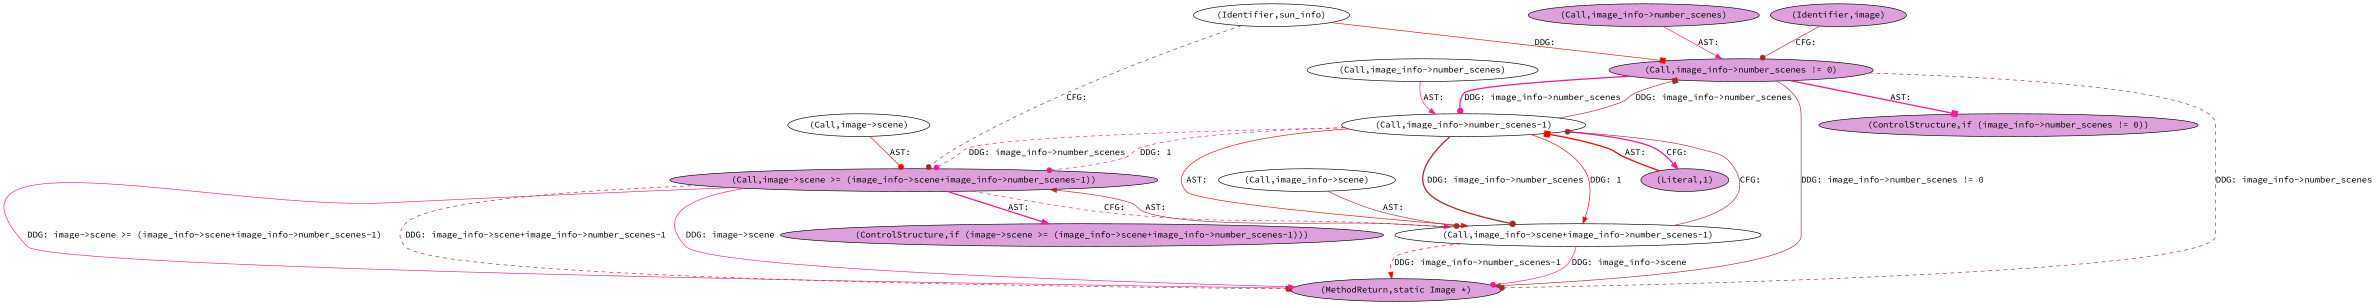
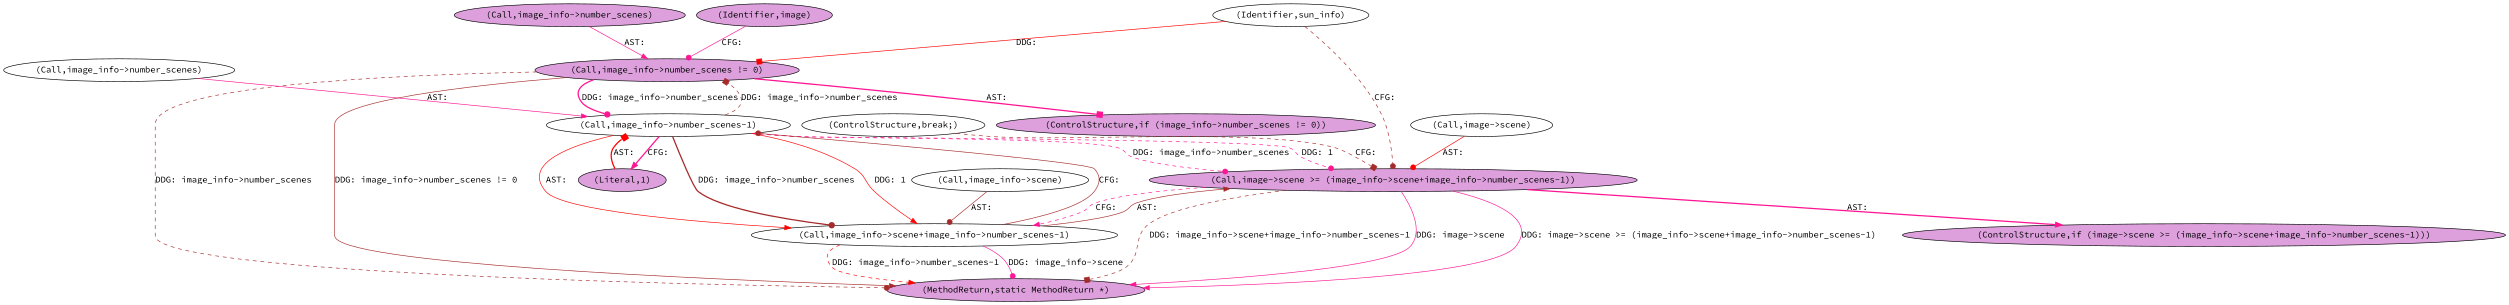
(1792, 41) -> (718, 41)
(1617, 104) -> (741, 101)
none -> (893, 125)
(1396, 290) -> (1016, 290)
